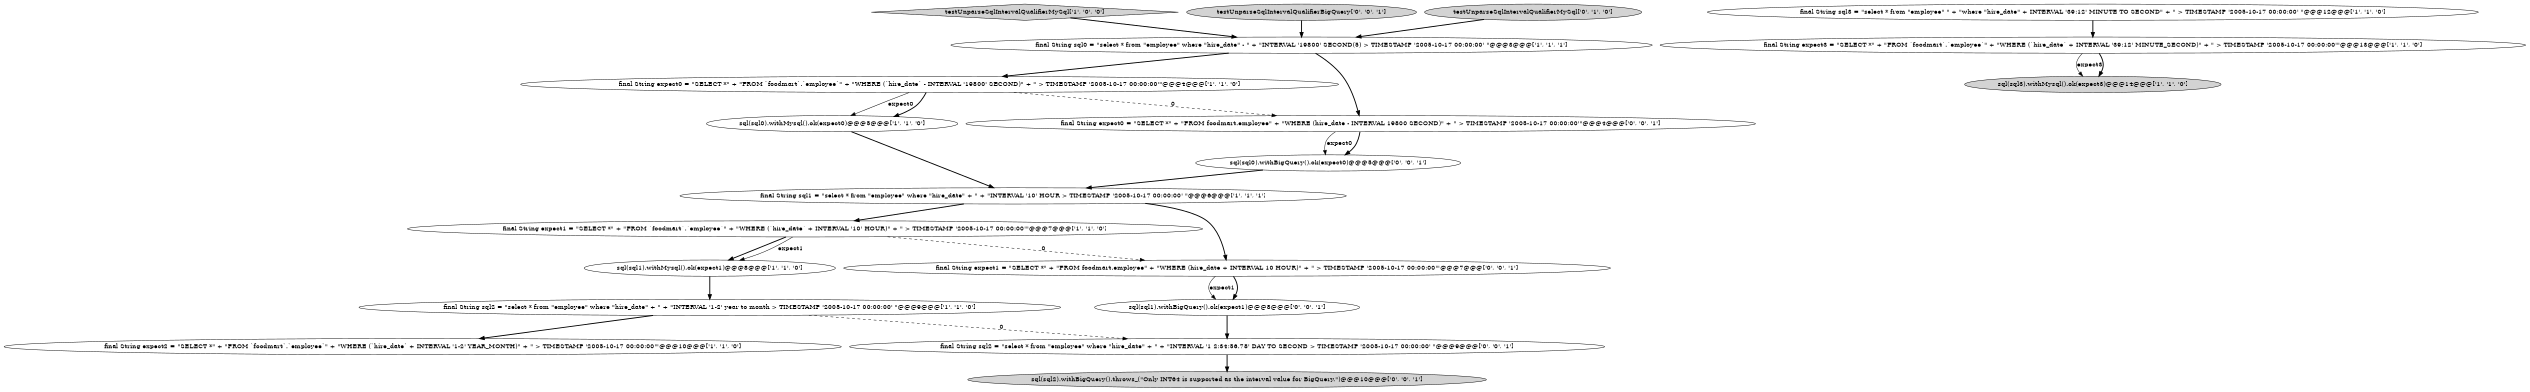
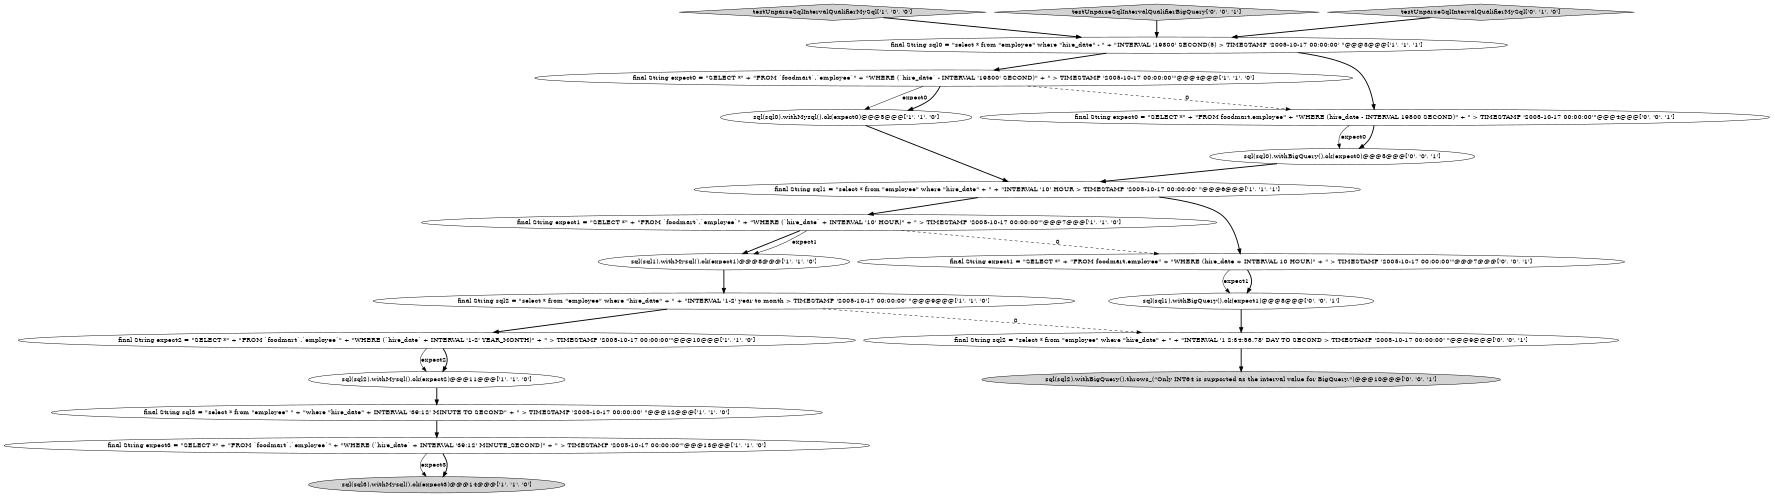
(1302, 12) -> (1157, 12)
(1533, 12) -> (1481, 12)
none -> (437, 380)
